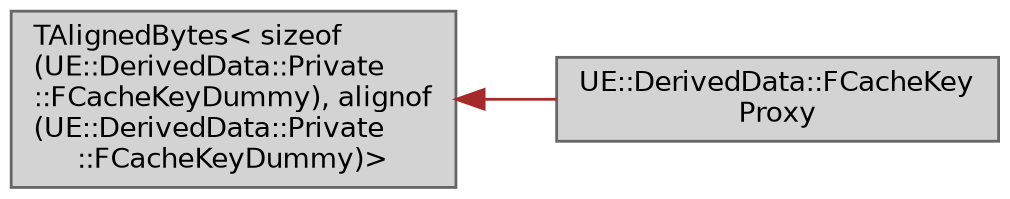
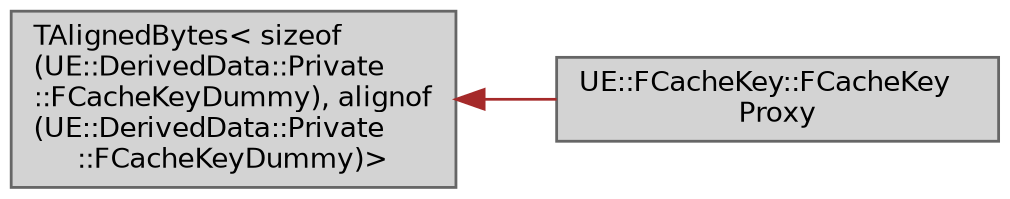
(778, 99) -> (778, 99)
